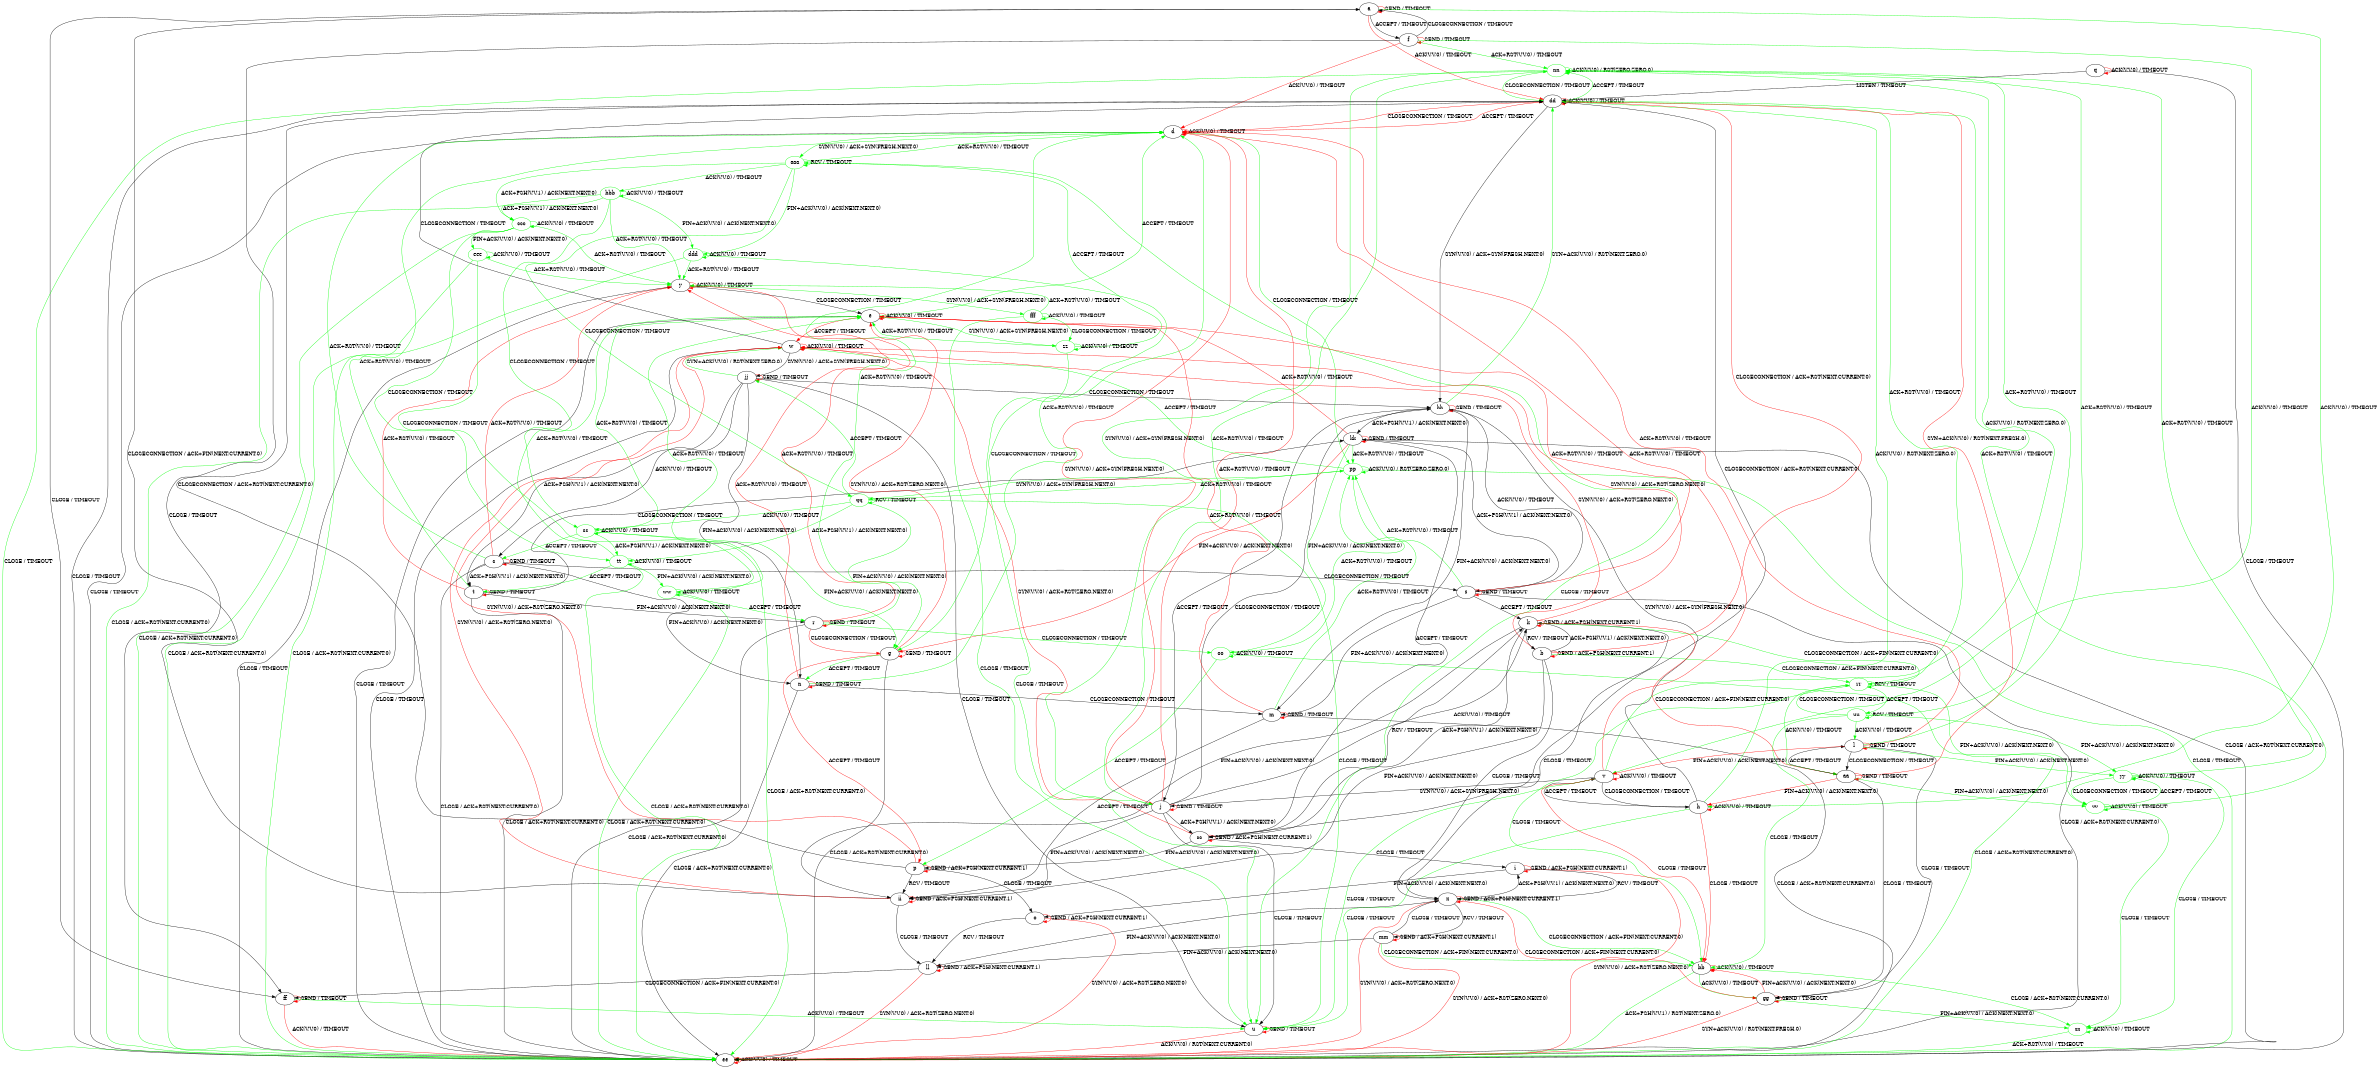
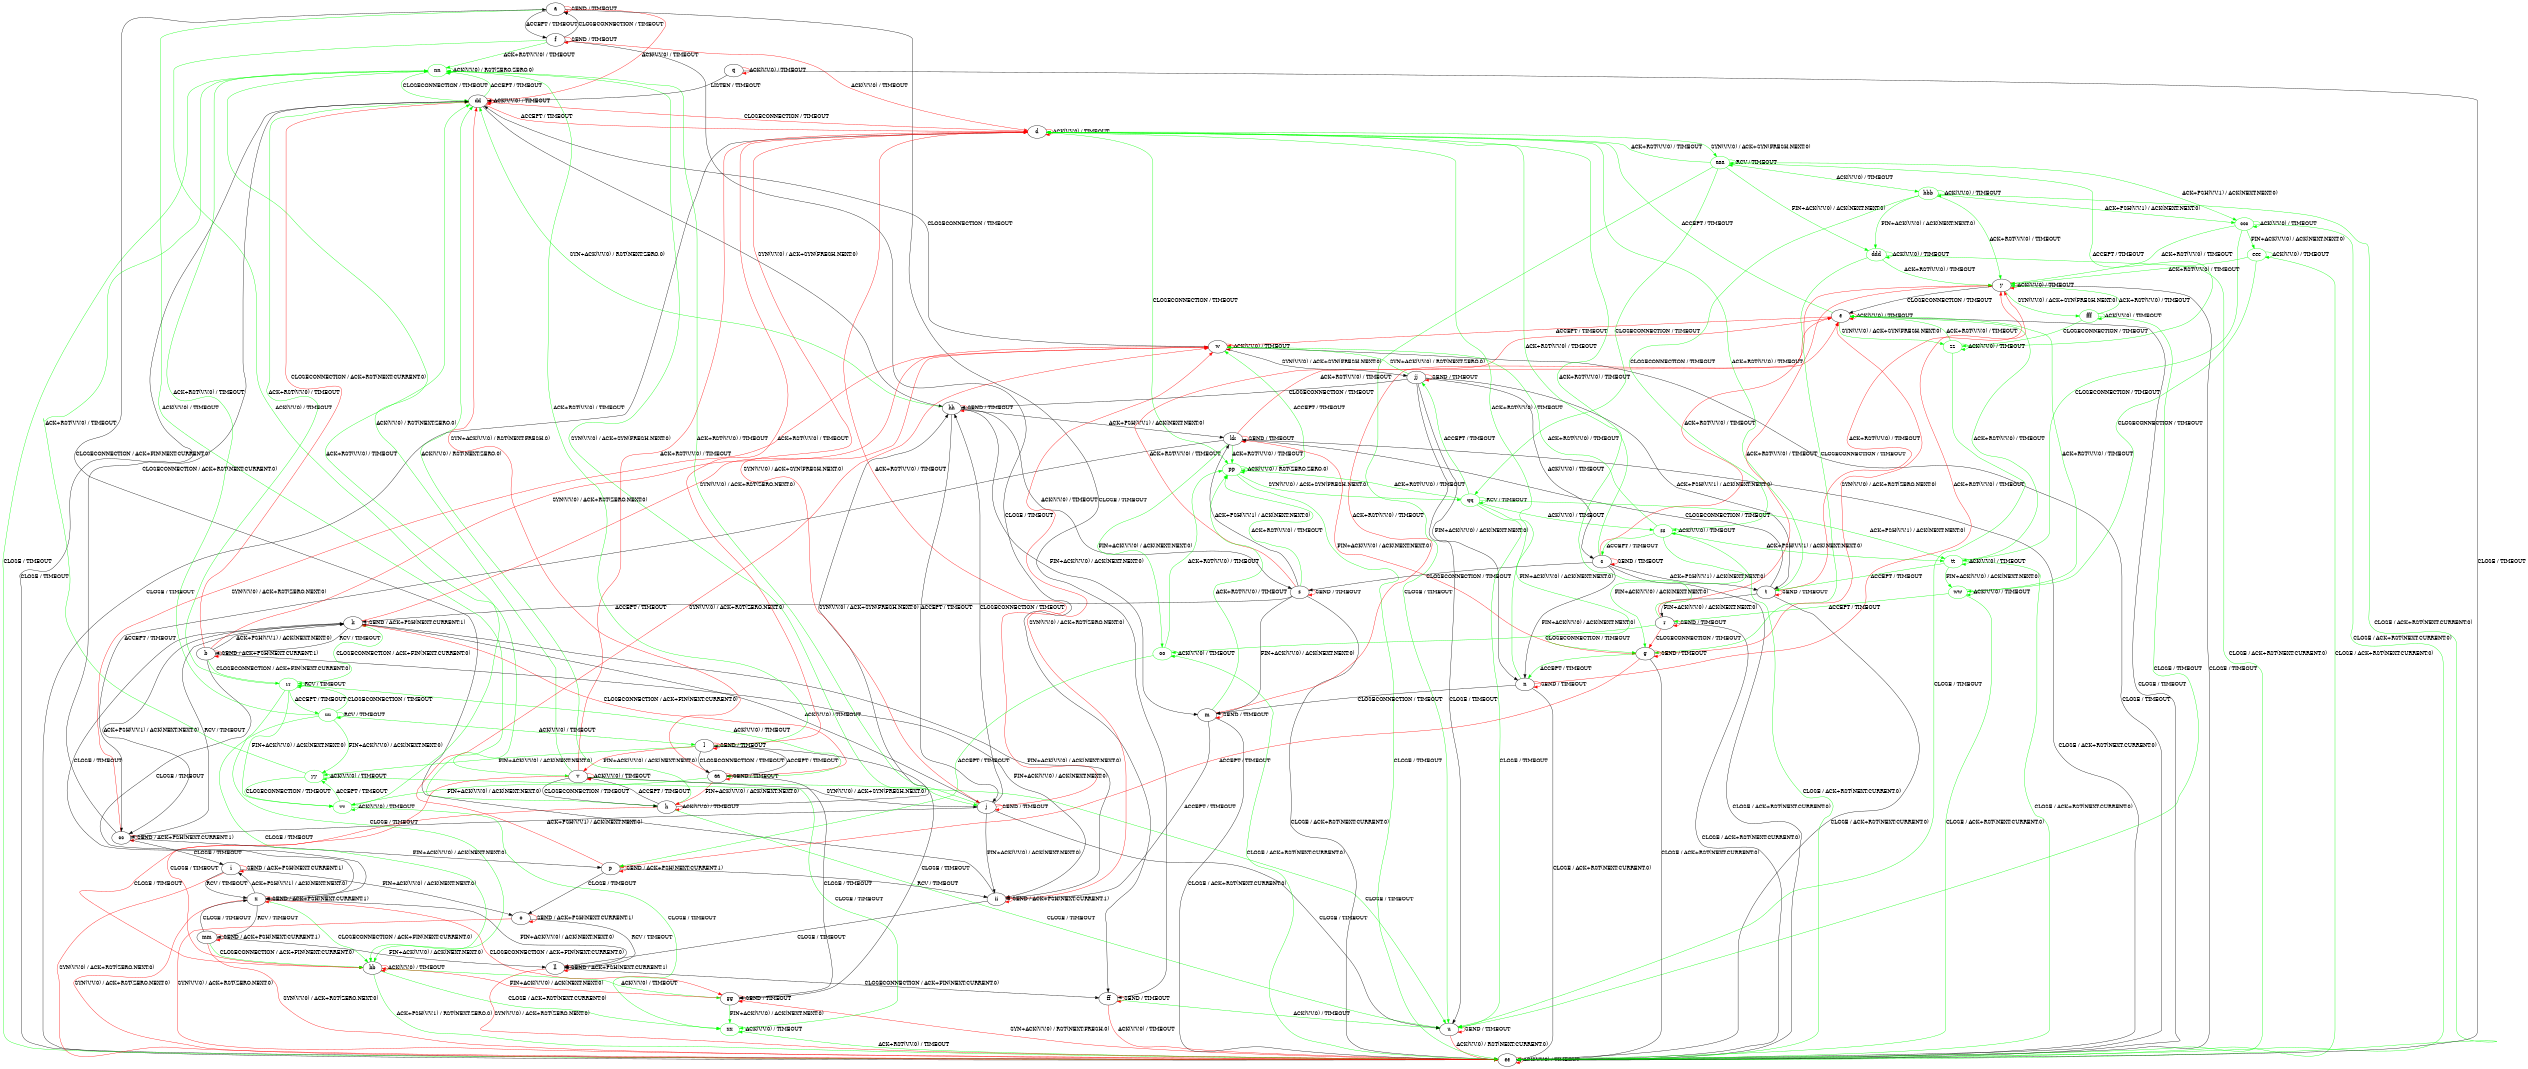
(286, 201) -> none
(612, 347) -> (1508, 372)
